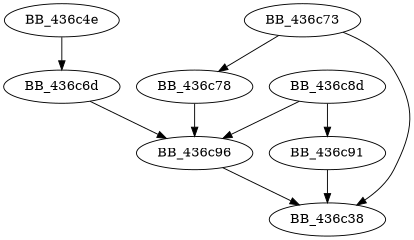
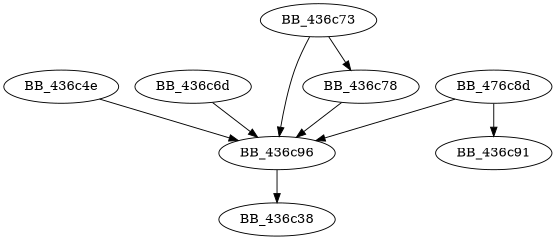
(62, 49) -> (164, 118)
(327, 87) -> (494, 87)
(409, 109) -> (291, 81)
(327, 182) -> none
